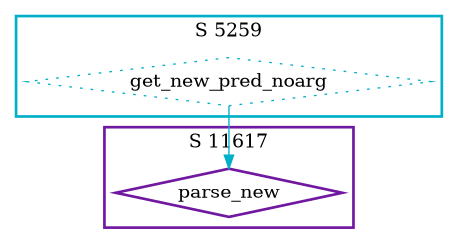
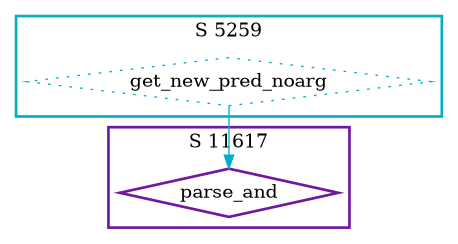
(229, 193) -> (229, 193)
